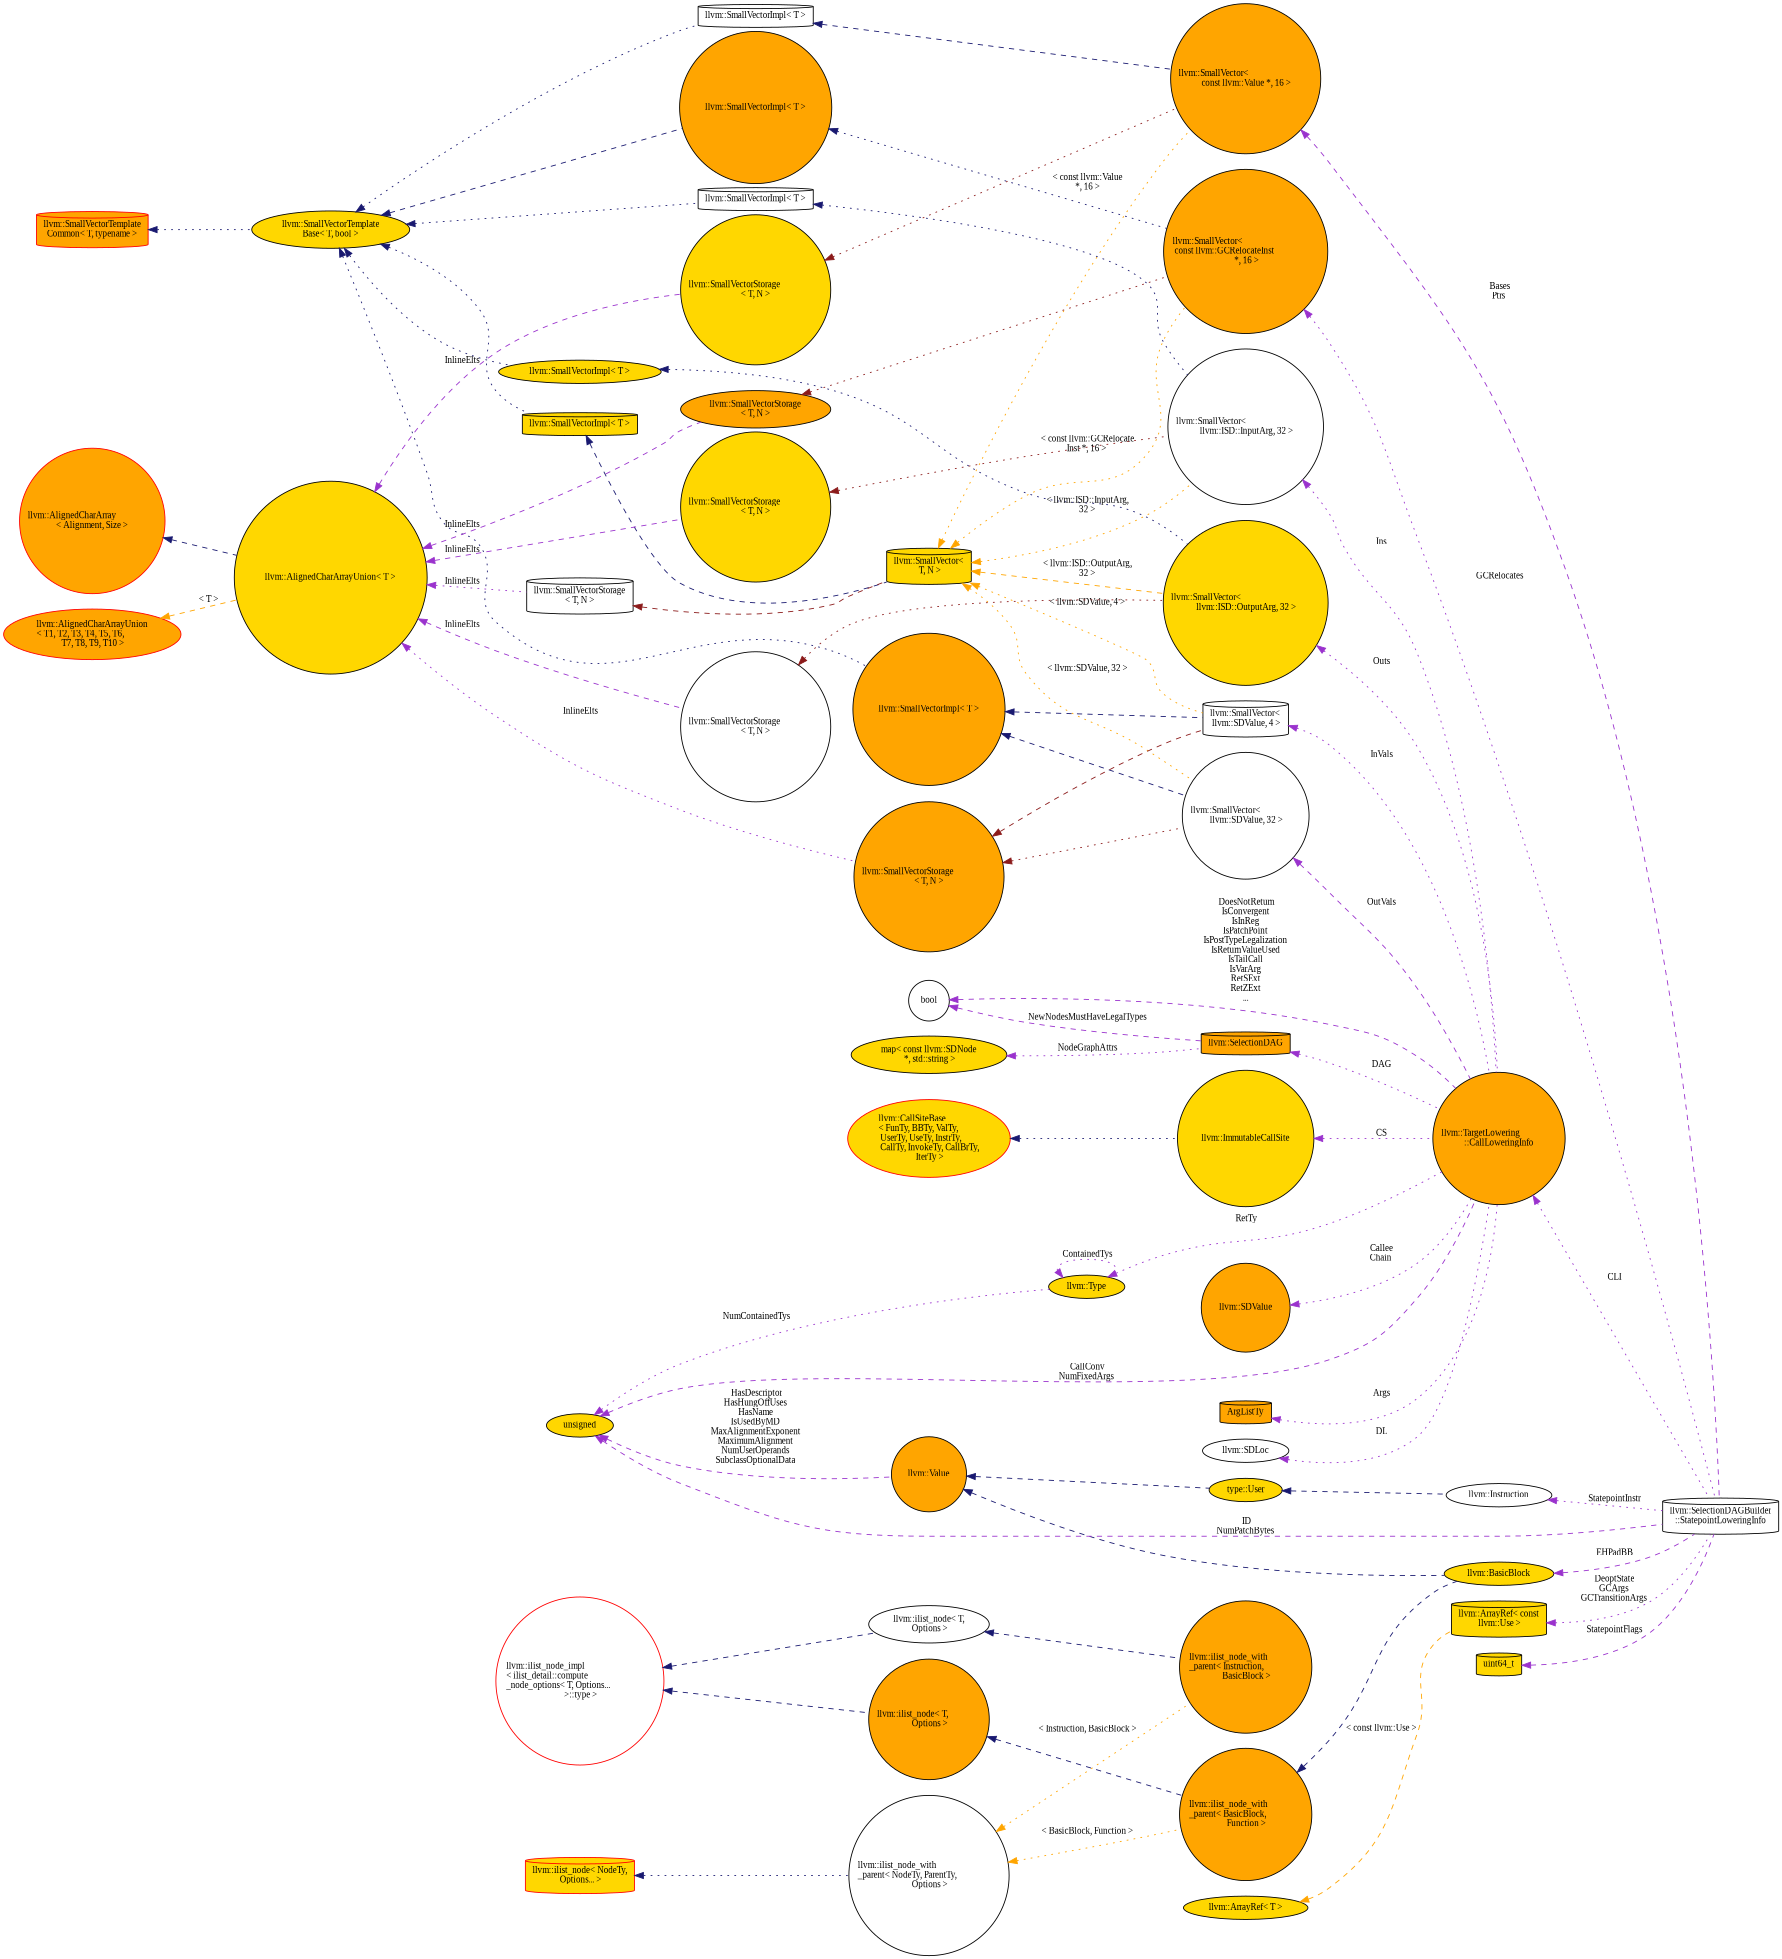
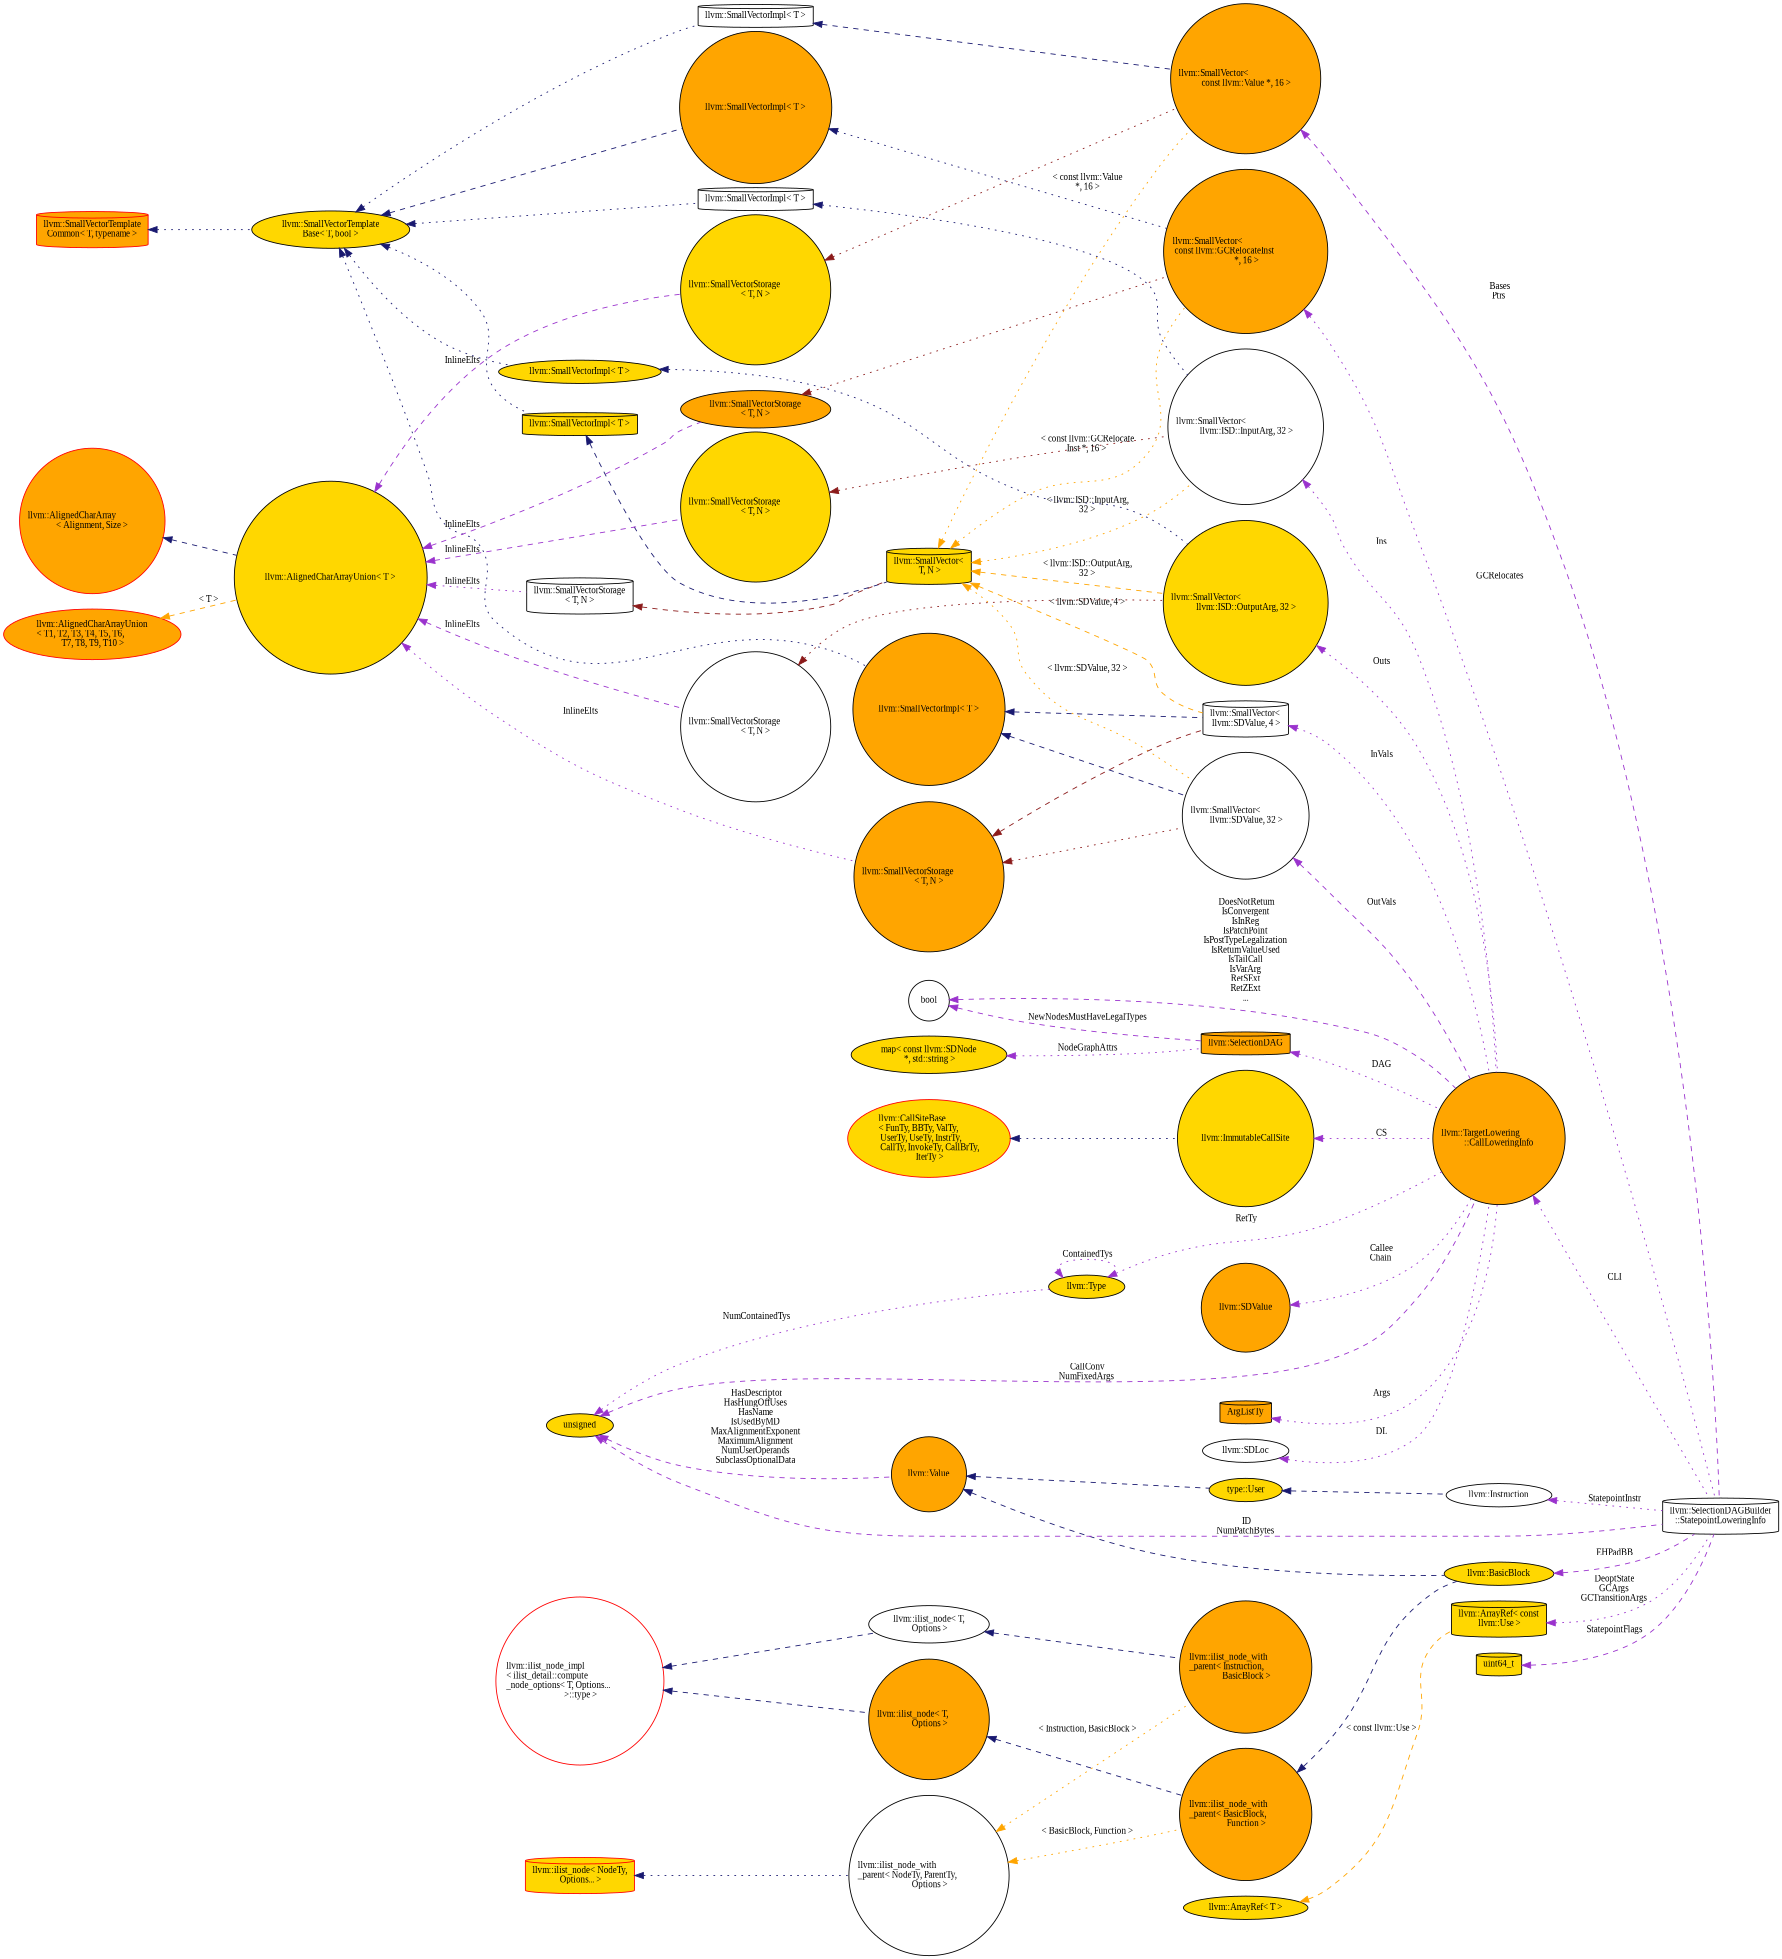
(1101, 638) -> (1101, 638)
